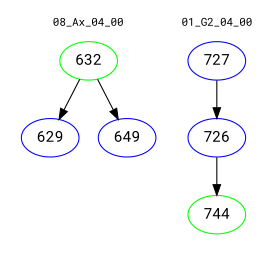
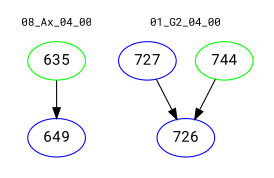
(89, 61) -> (57, 61)
(50, 138) -> none
(217, 171) -> (208, 95)
